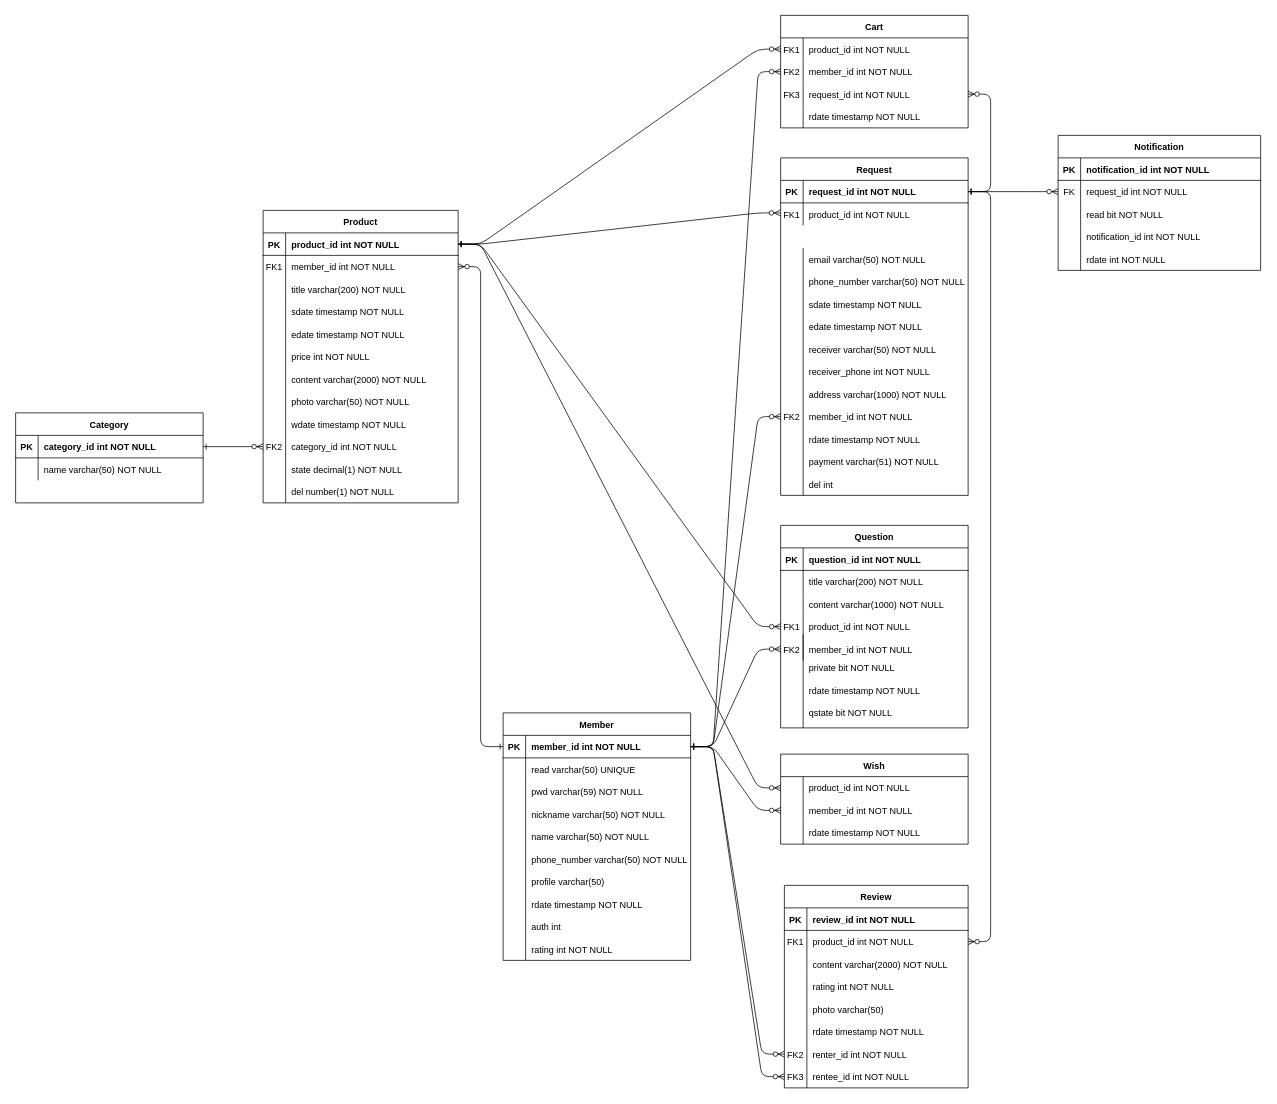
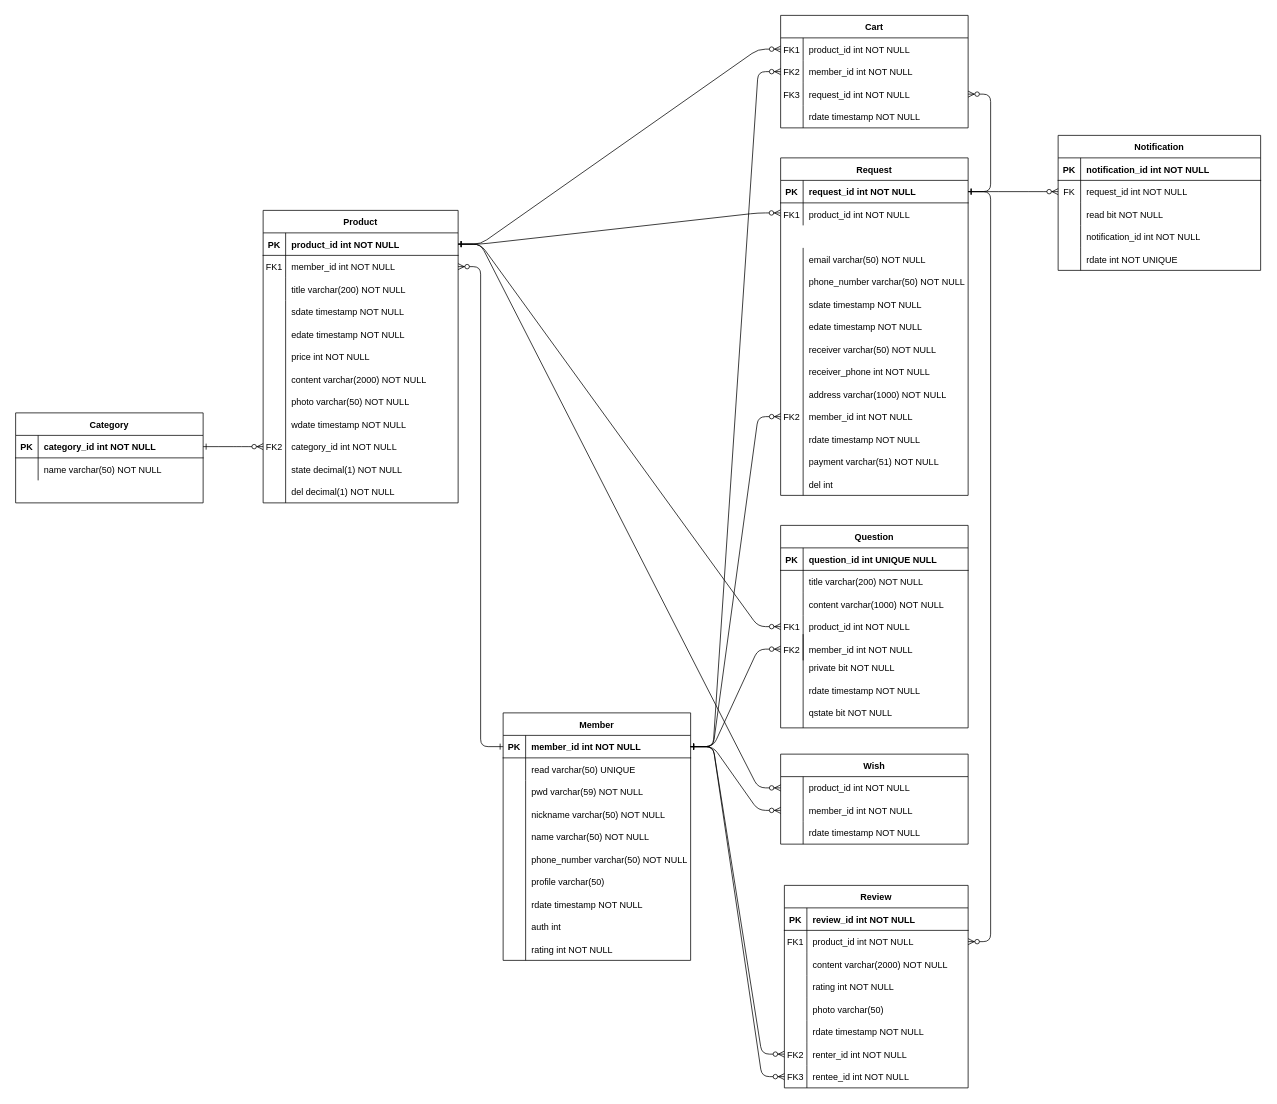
(1127, 260) -> (1132, 260)
(342, 492) -> (342, 492)
(862, 560) -> (870, 560)
